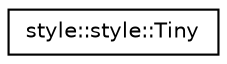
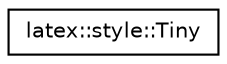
(114, 32) -> (114, 32)
